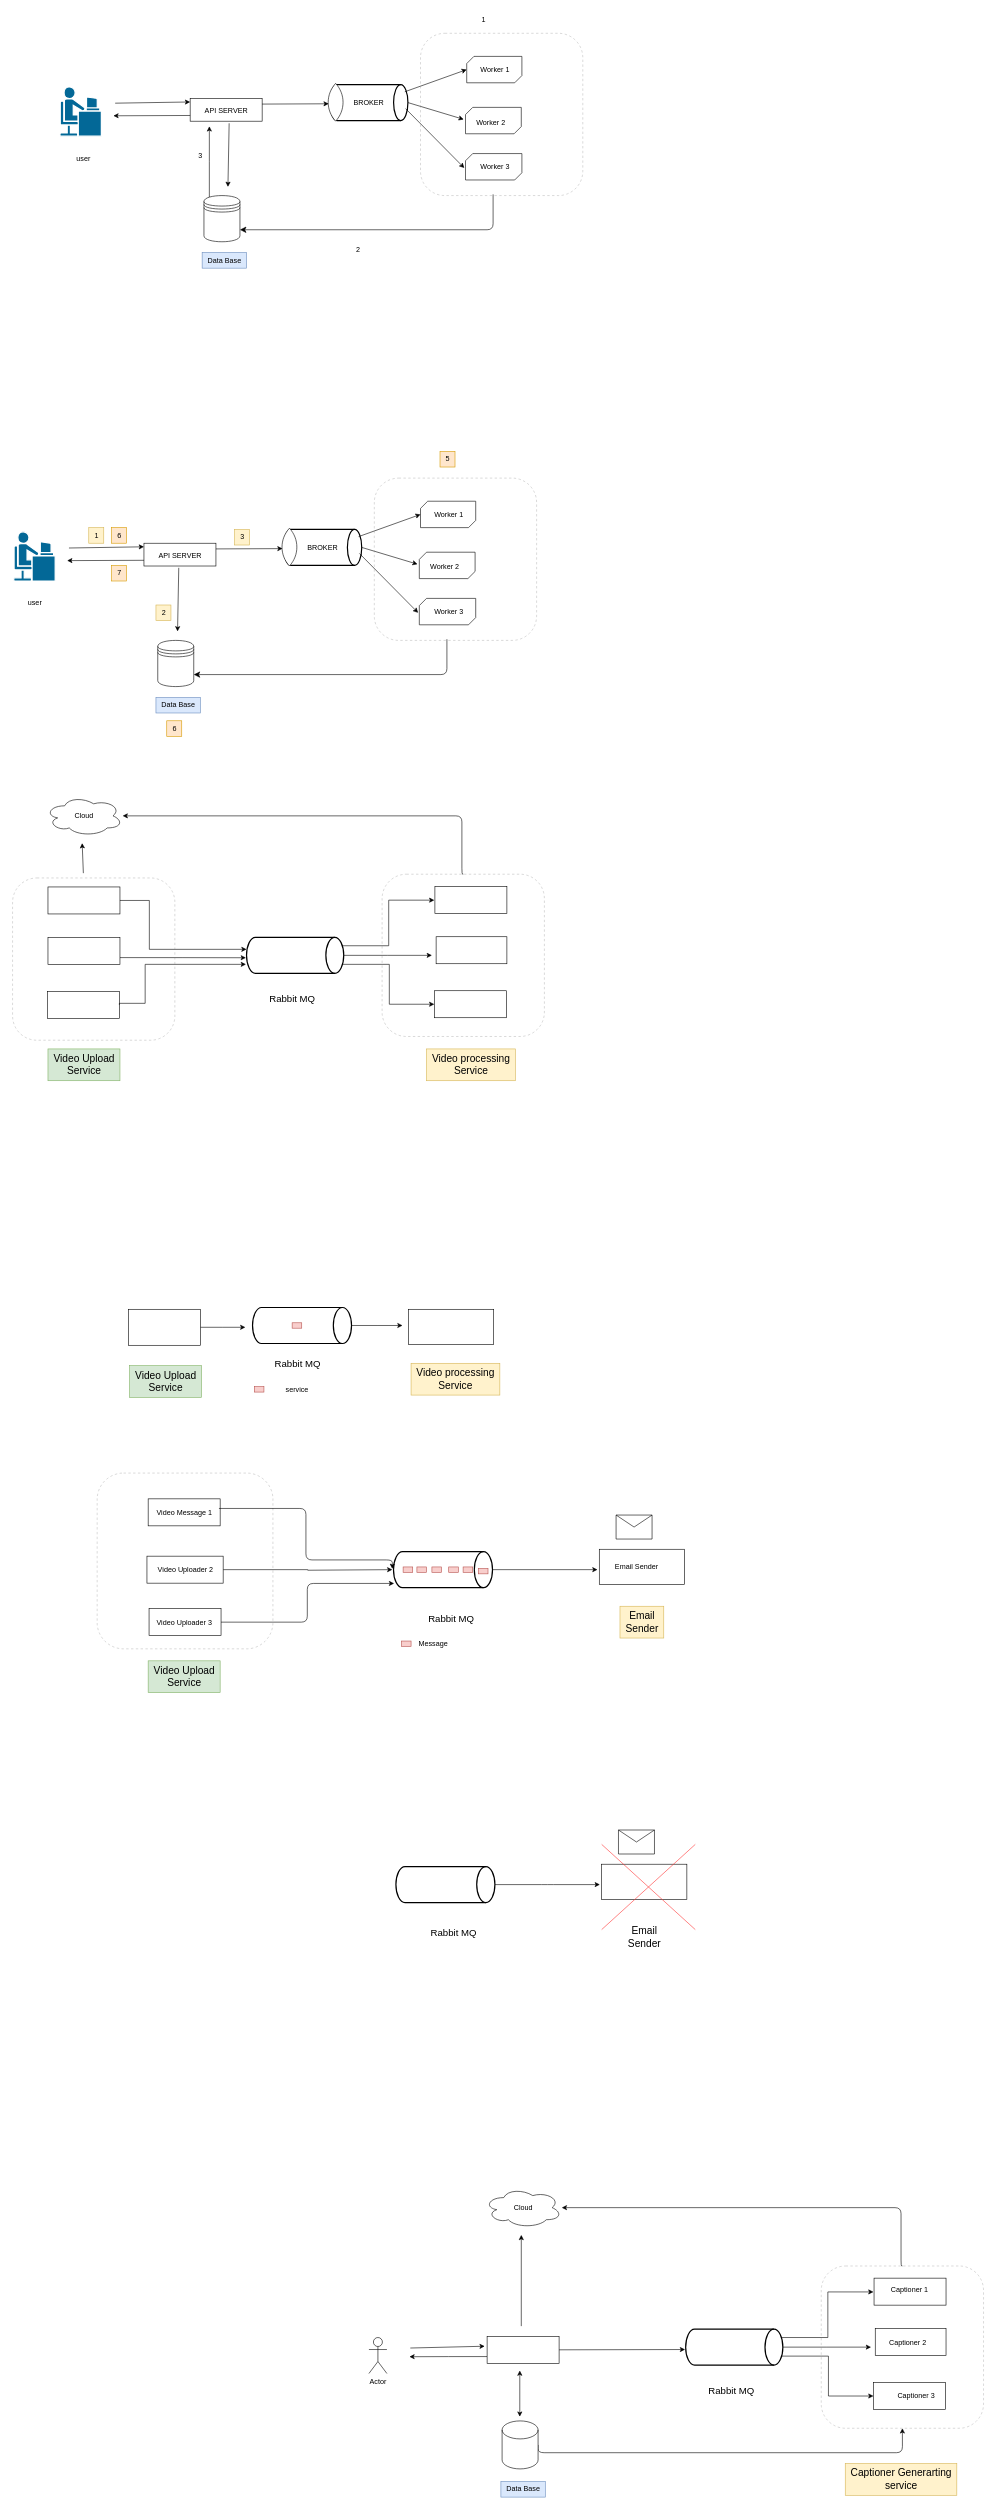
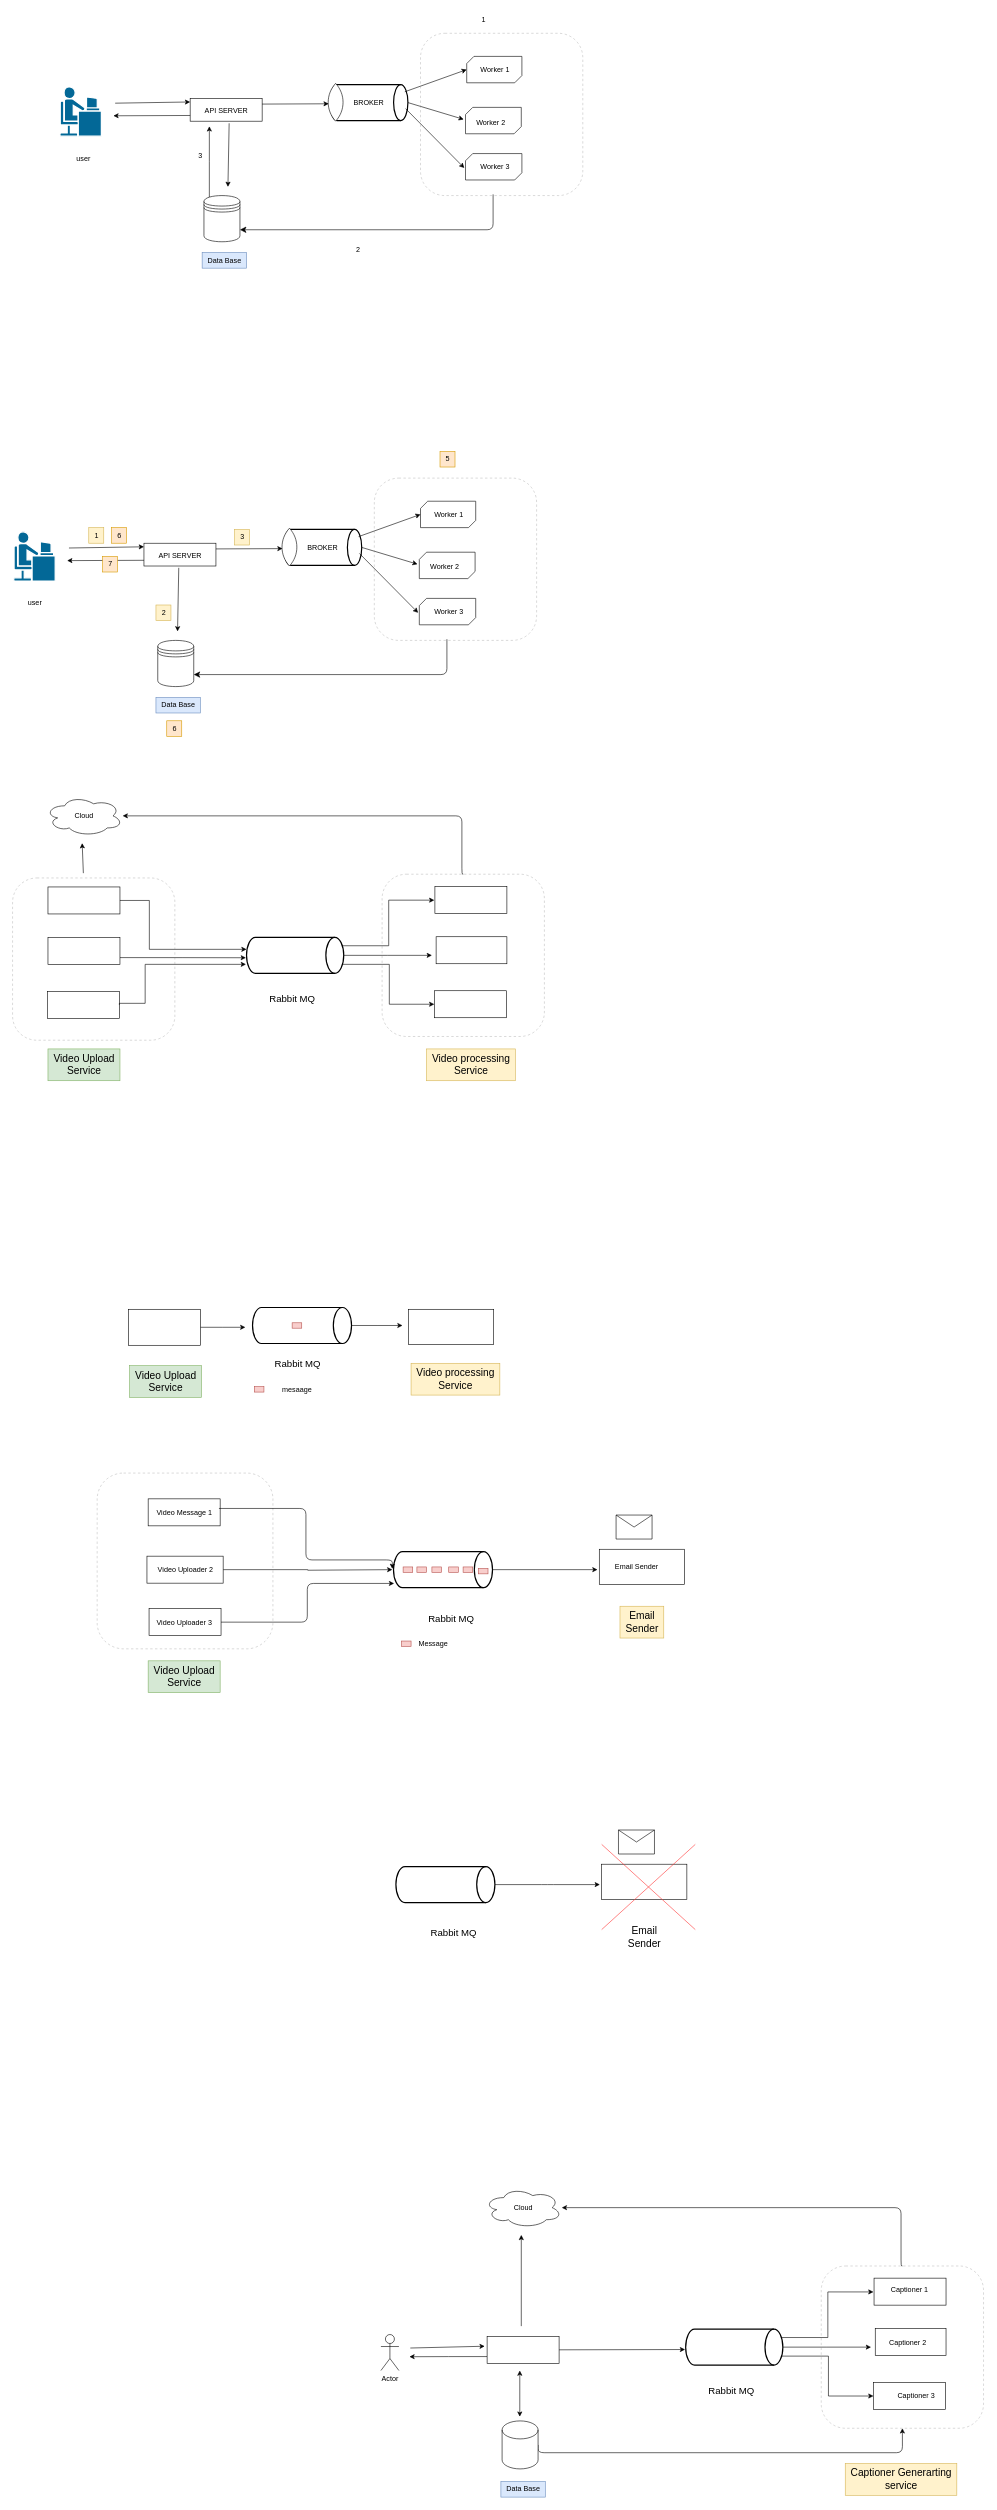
(119, 573) -> (110, 564)
(297, 1390) -> (297, 1390)
(378, 2356) -> (390, 2353)
